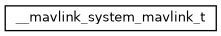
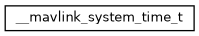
(111, 18) -> (100, 18)
